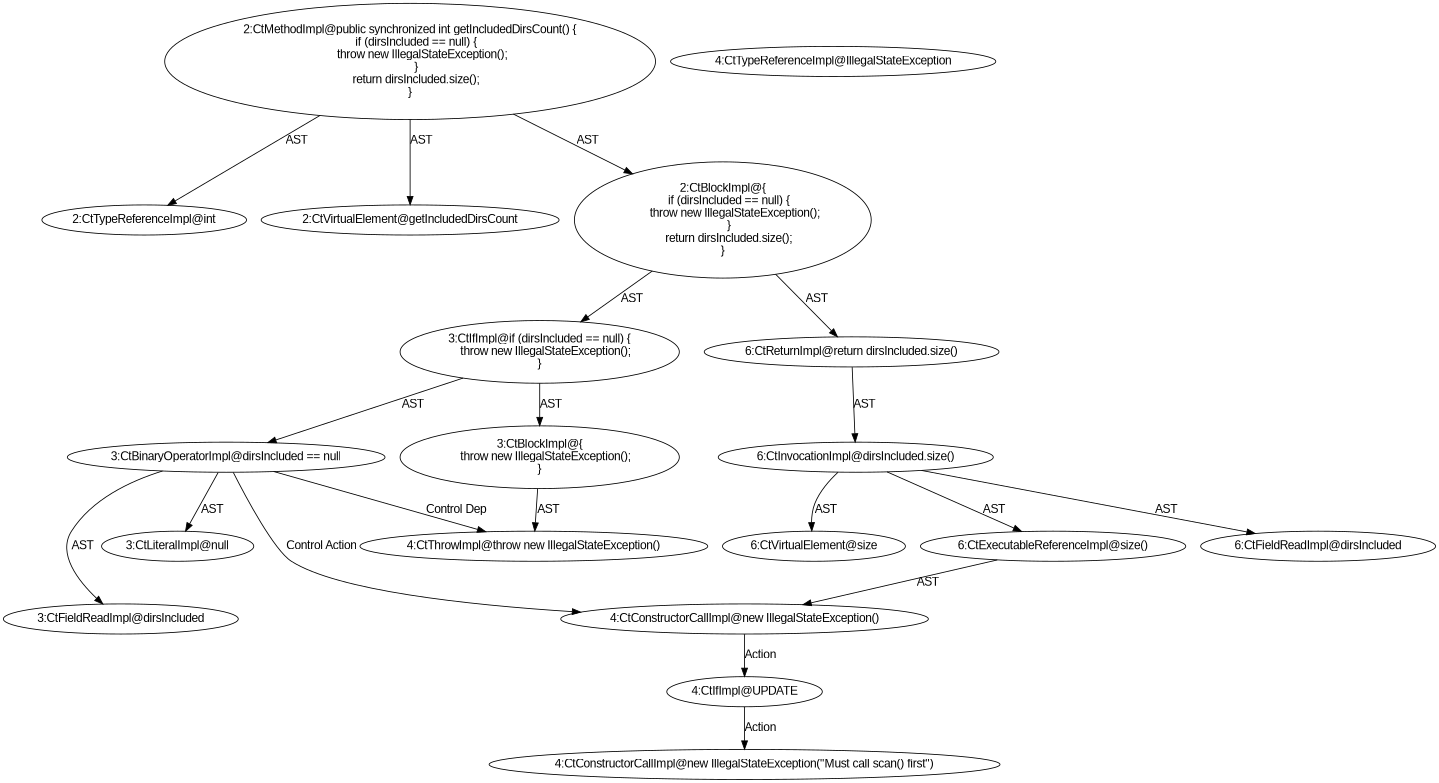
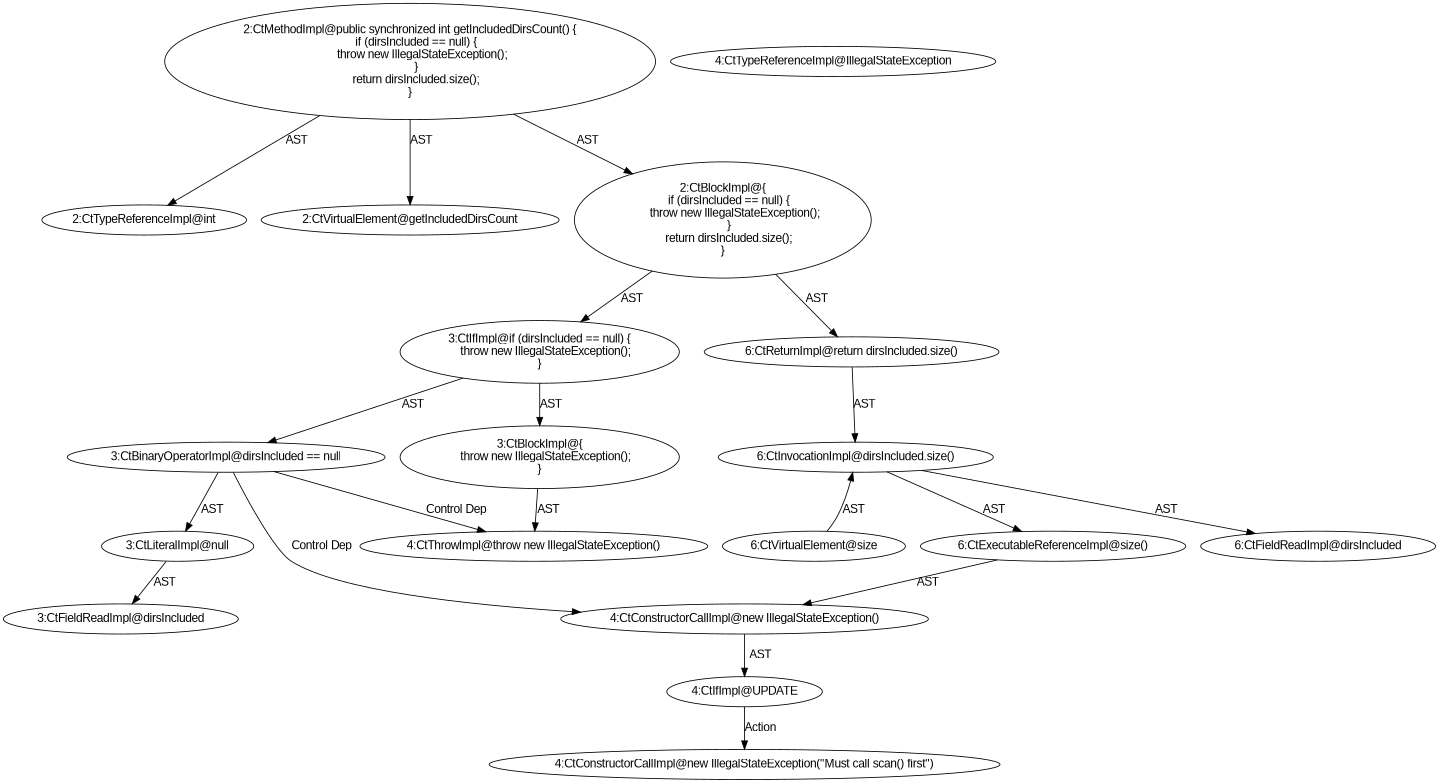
(819, 495) -> (842, 507)
(82, 518) -> (152, 579)
(322, 546) -> (322, 546)
(760, 655) -> (760, 655)
